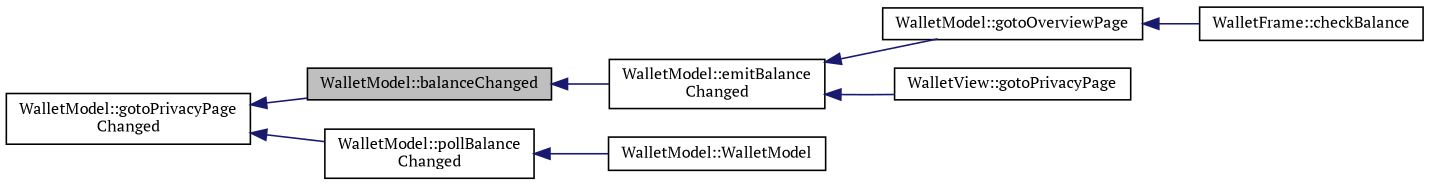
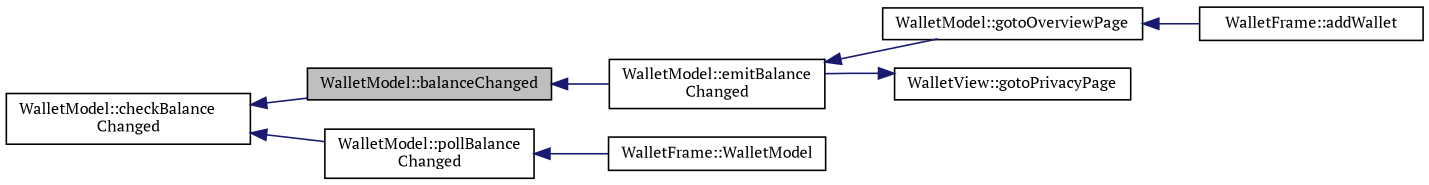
(1311, 24) -> (1311, 24)
(868, 95) -> (852, 73)
(128, 119) -> (128, 119)
(717, 154) -> (717, 154)
